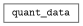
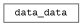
(41, 13) -> (41, 13)
